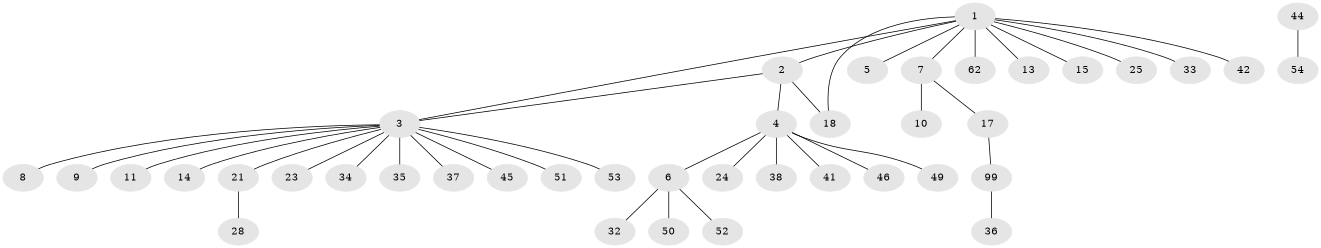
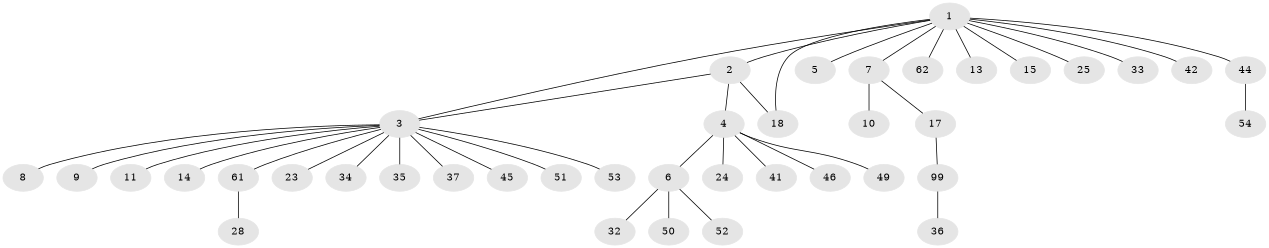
none -> (1102, 32)
(238, 178) -> (238, 178)
(776, 178) -> none
